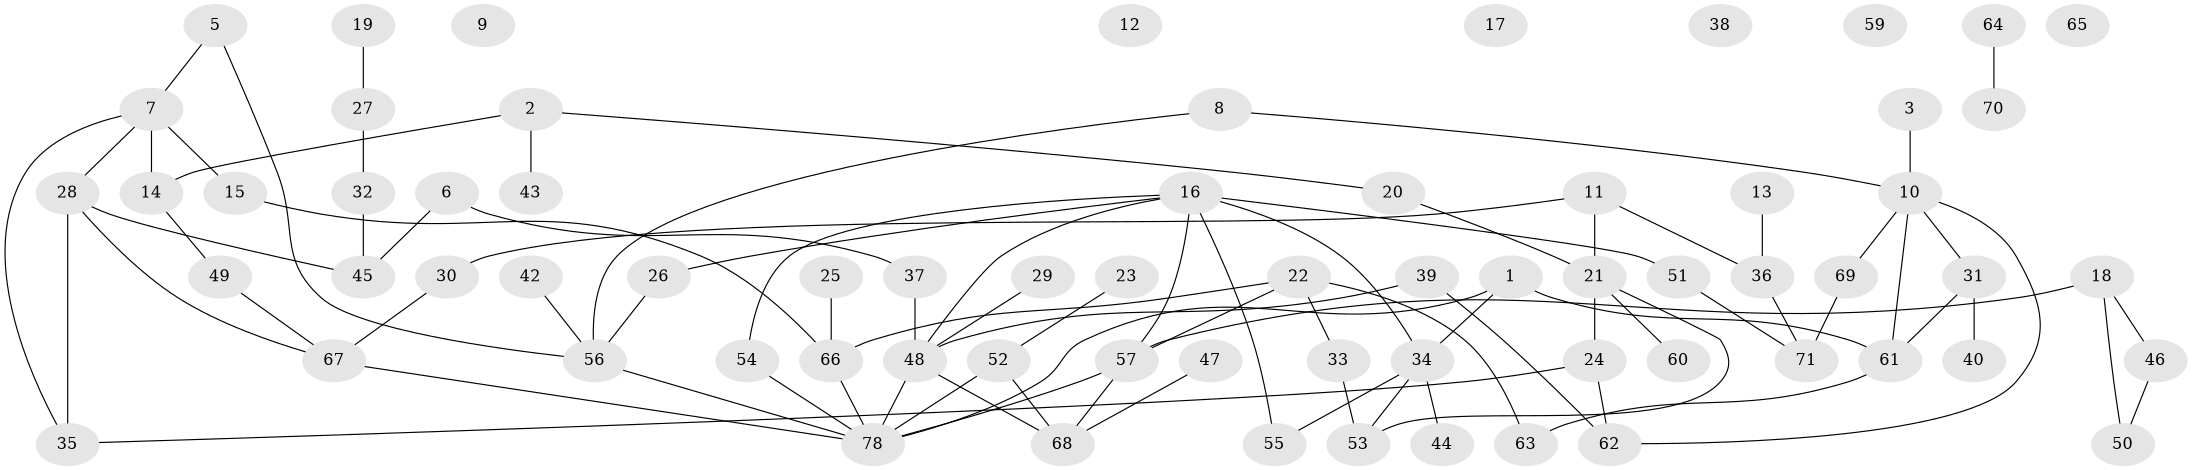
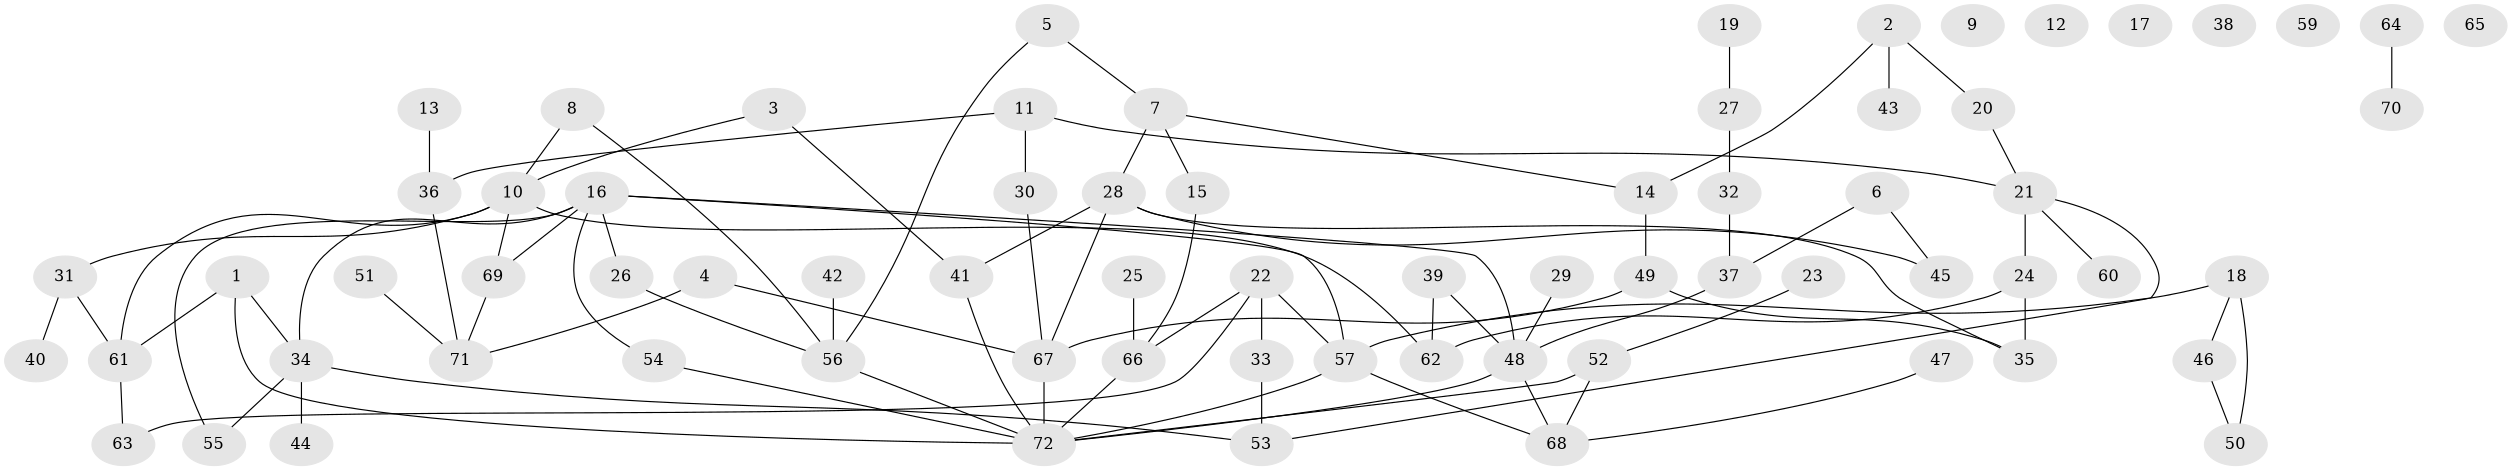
(1439, 226) -> (545, 235)
(363, 235) -> (1730, 240)
(6, 244) -> (1903, 323)
none -> (705, 277)
none -> (961, 277)
(873, 445) -> (1044, 445)
